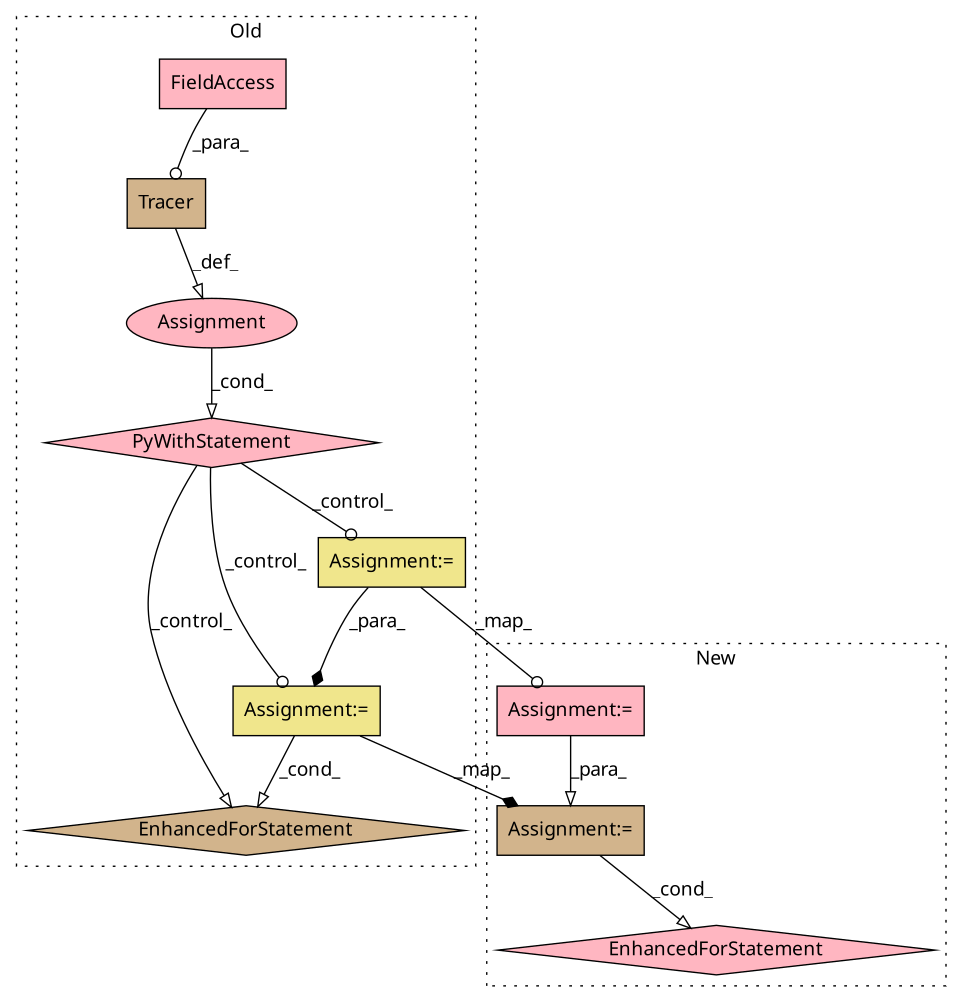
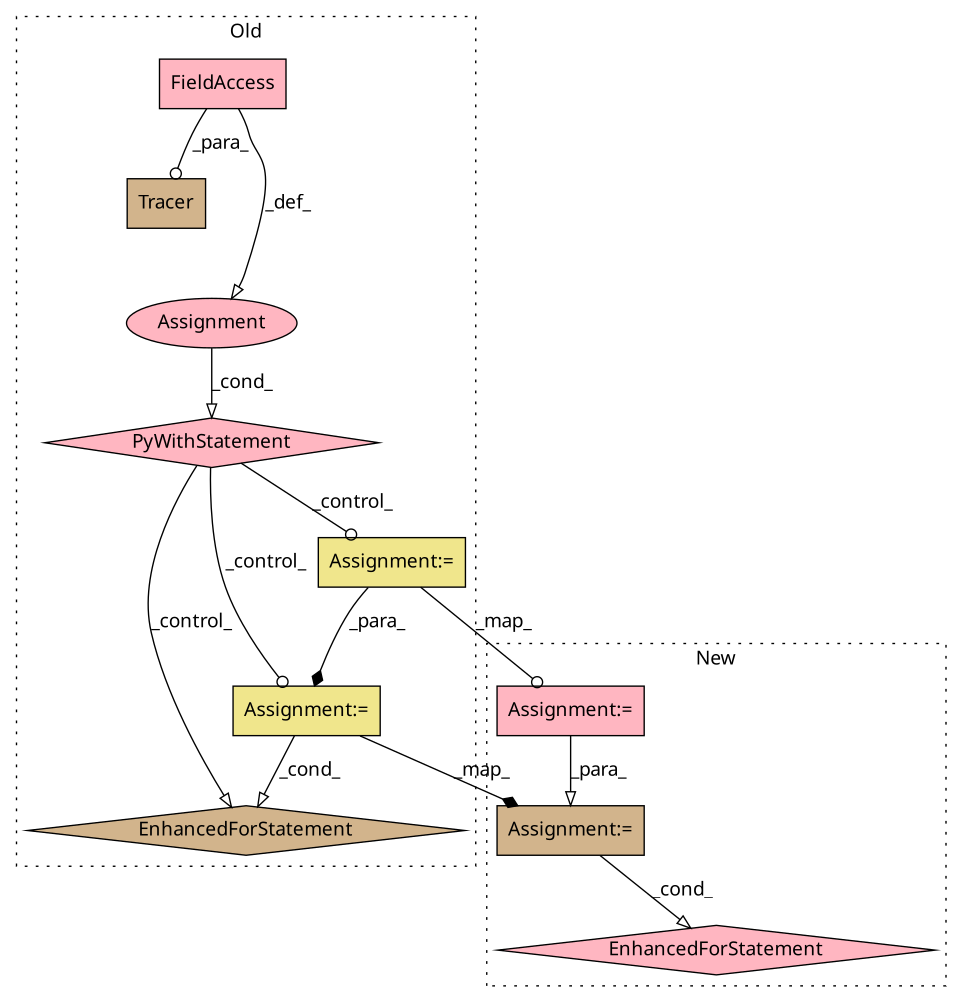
(186, 257) -> (264, 197)
